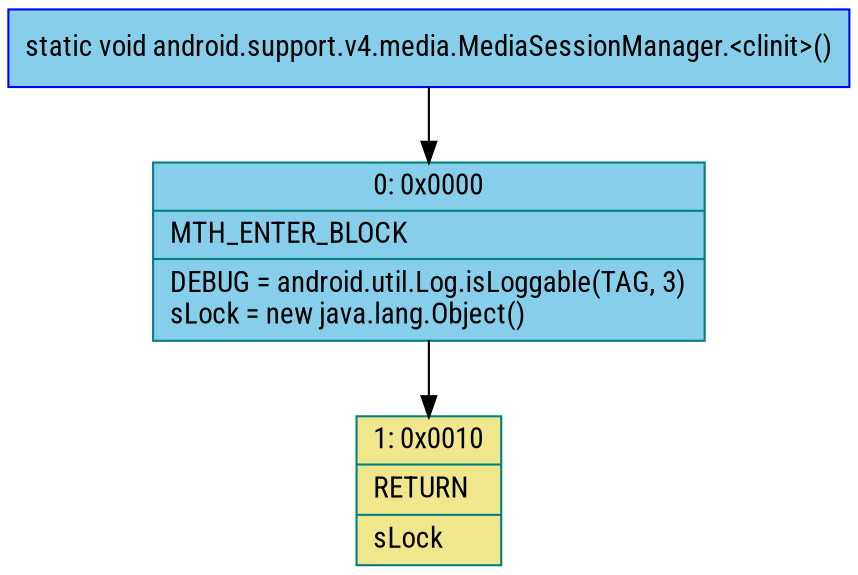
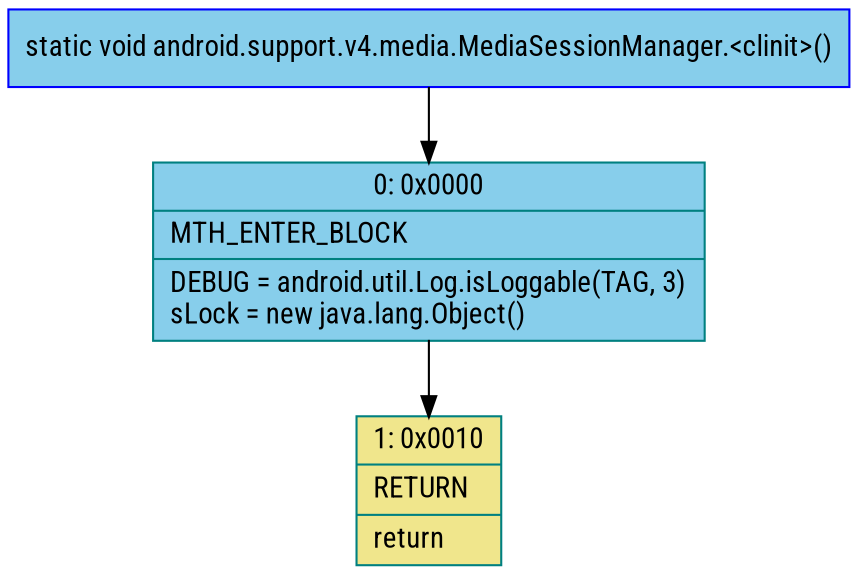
(409, 539) -> (409, 539)
